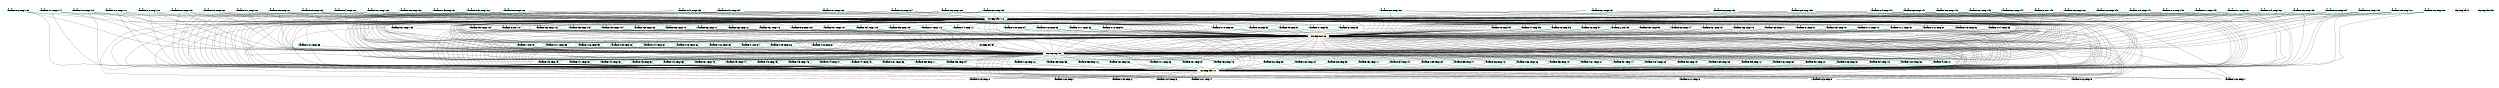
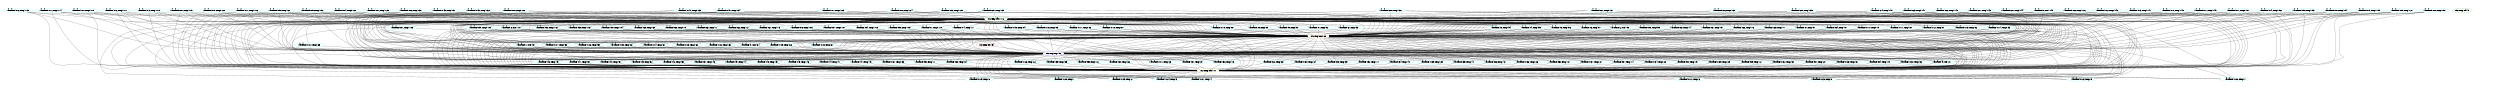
(2486, 11) -> none
